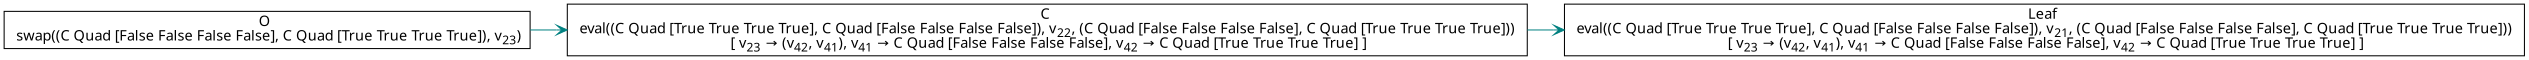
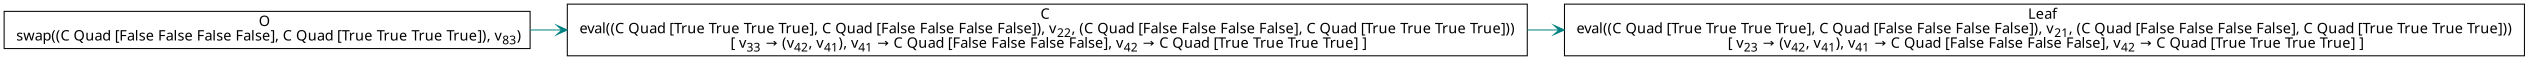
(509, 36) -> (509, 36)
(754, 43) -> (754, 43)
